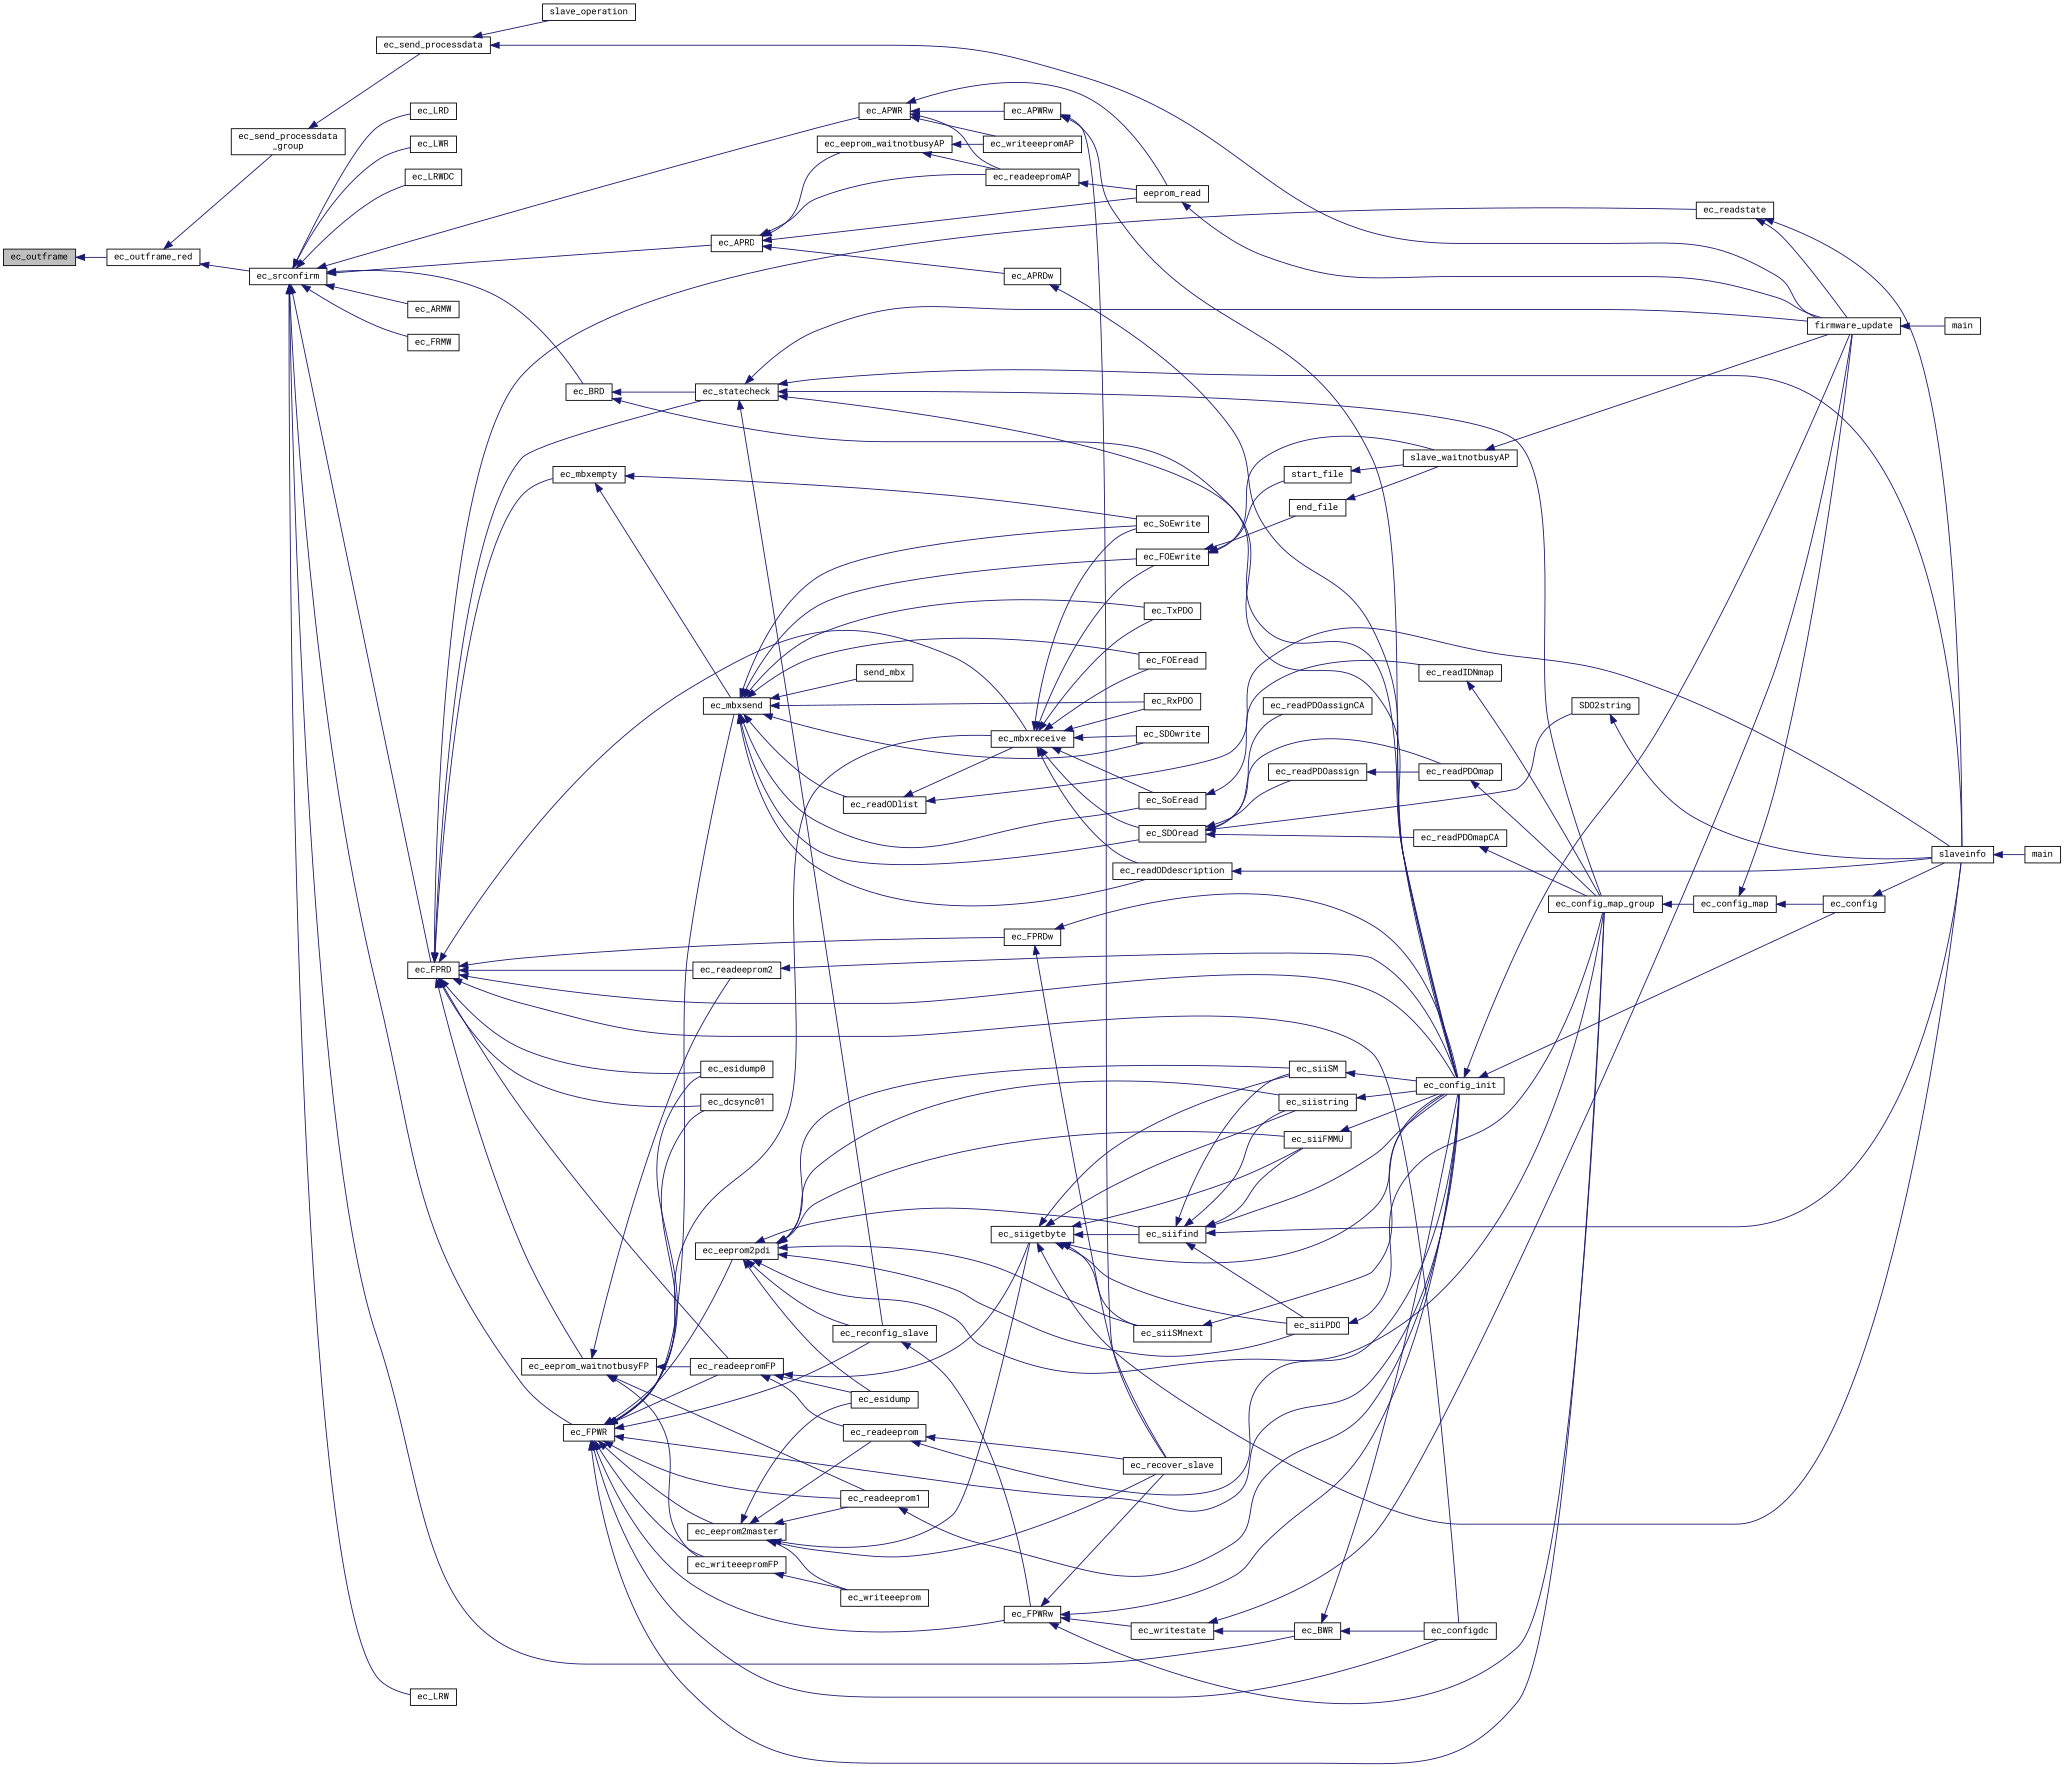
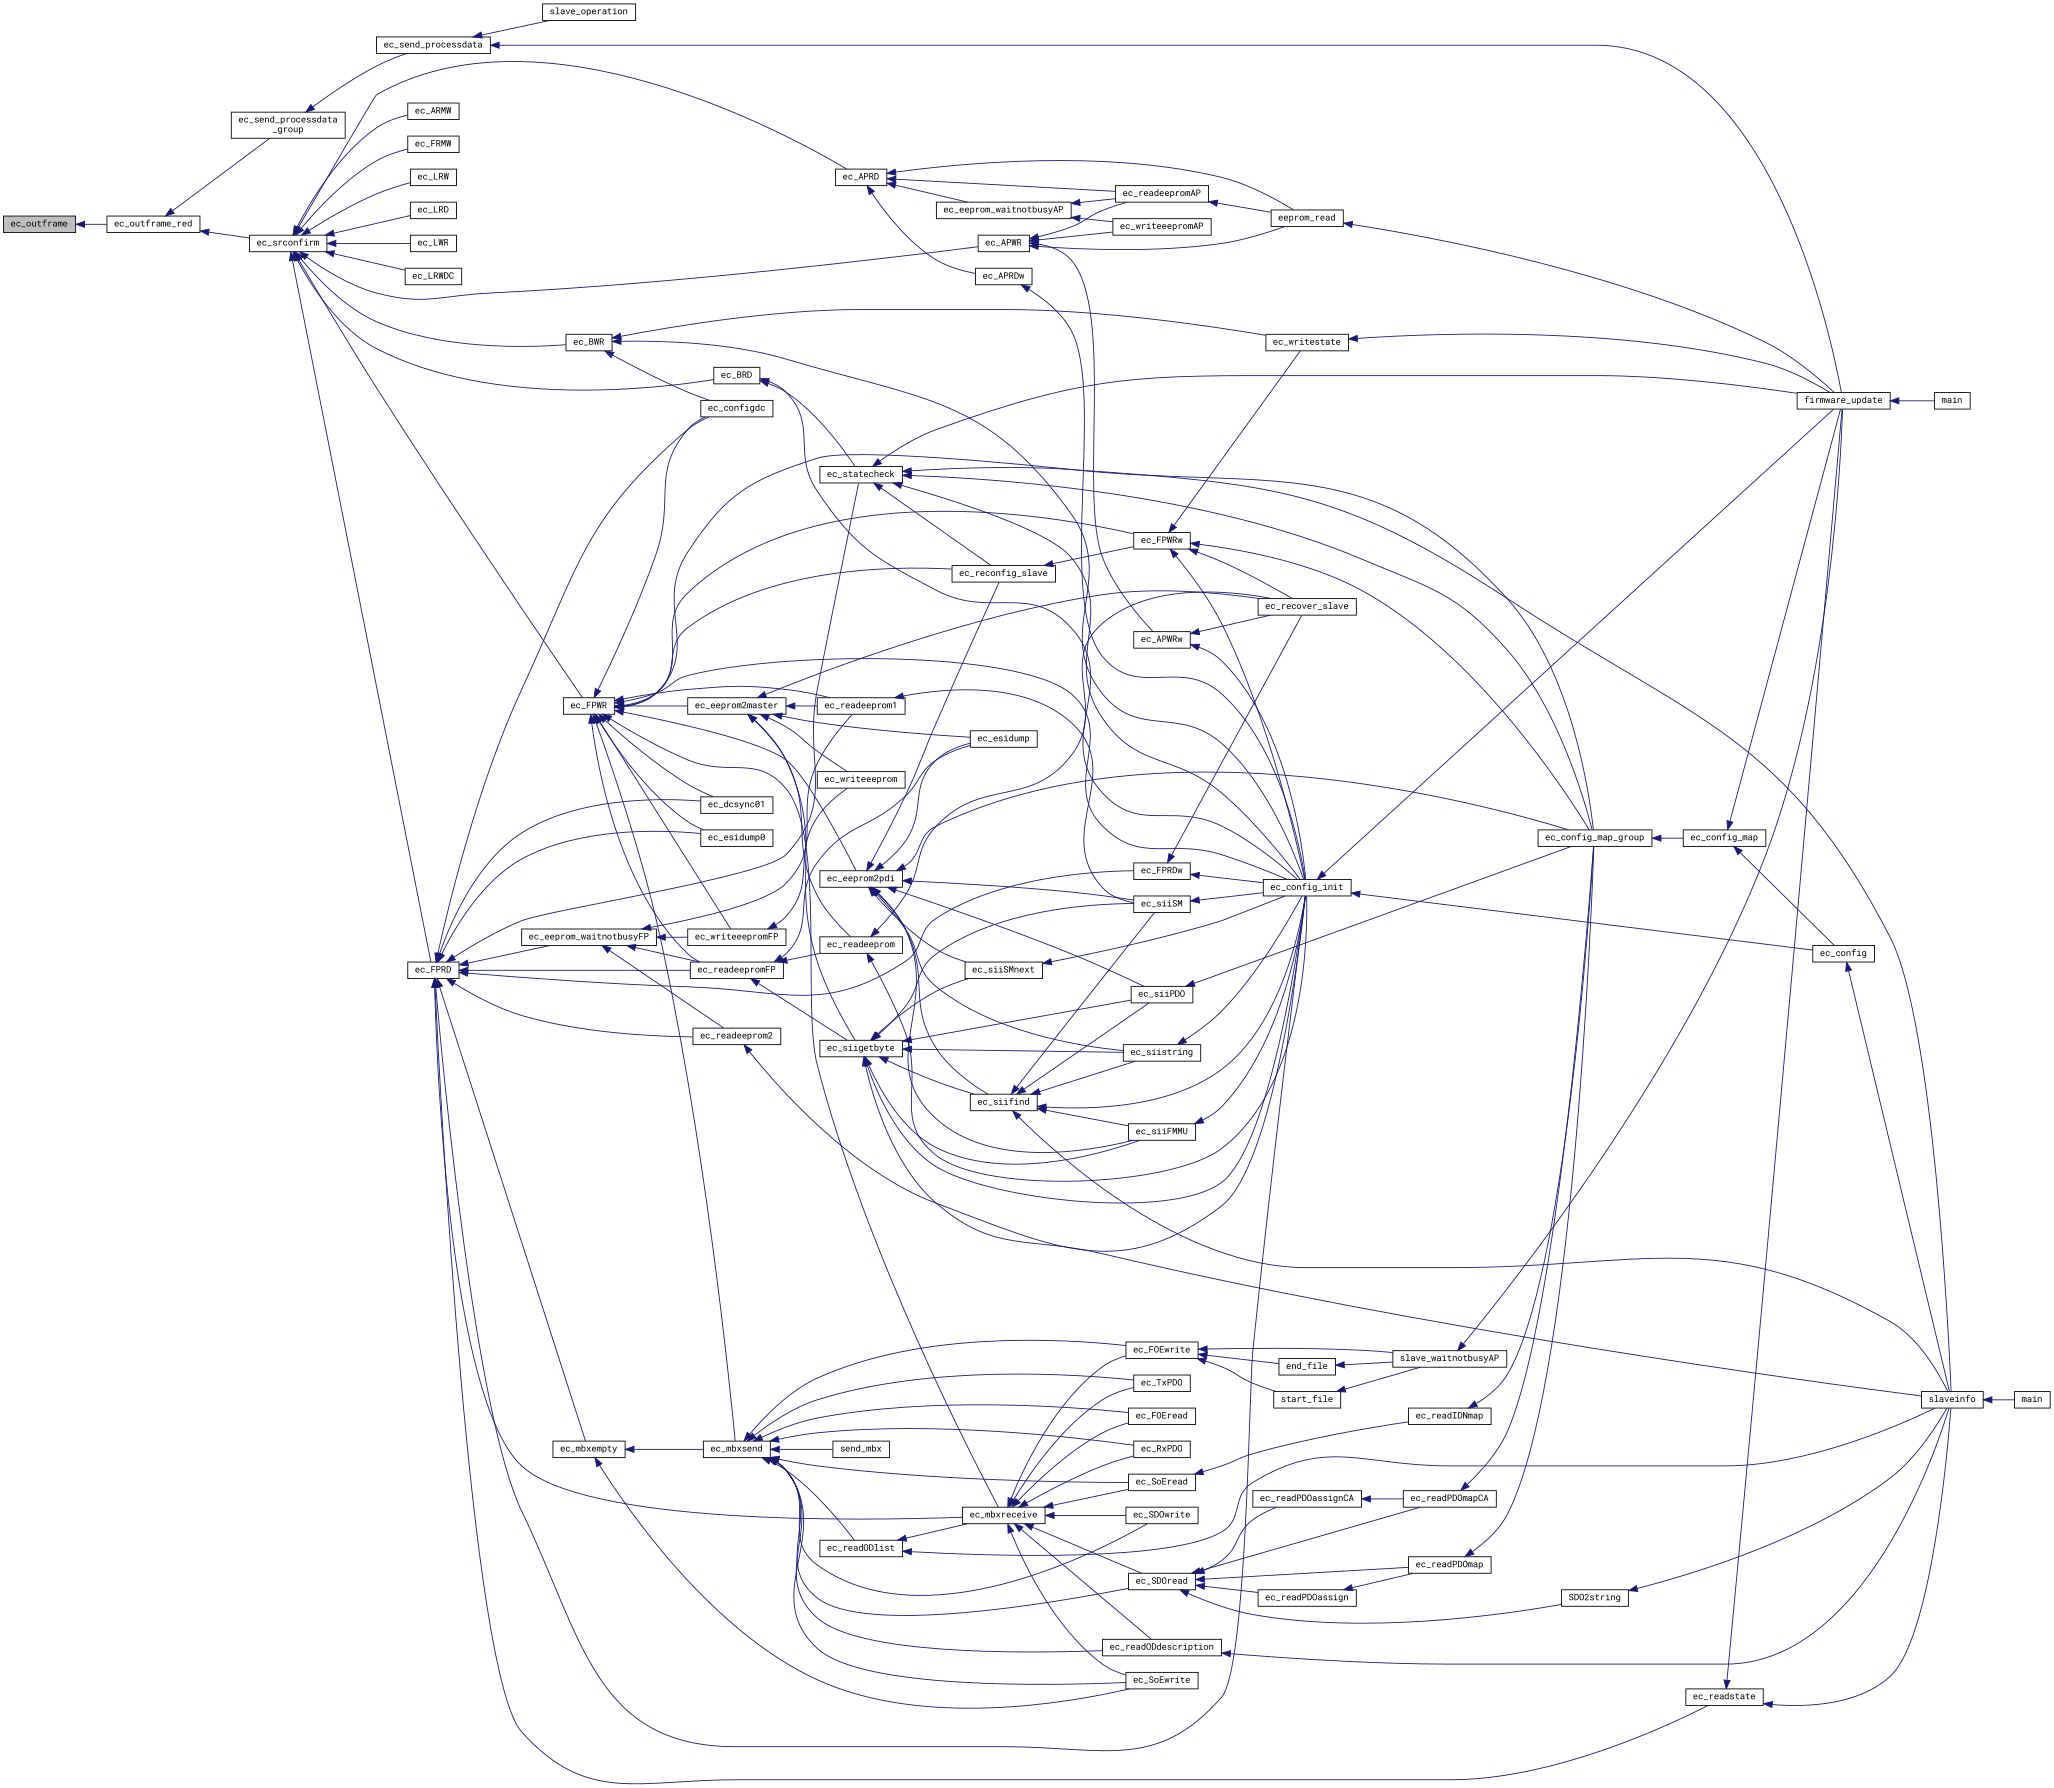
(1263, 1480) -> (1076, 729)
none -> (1387, 1499)
(1259, 1631) -> (943, 310)
